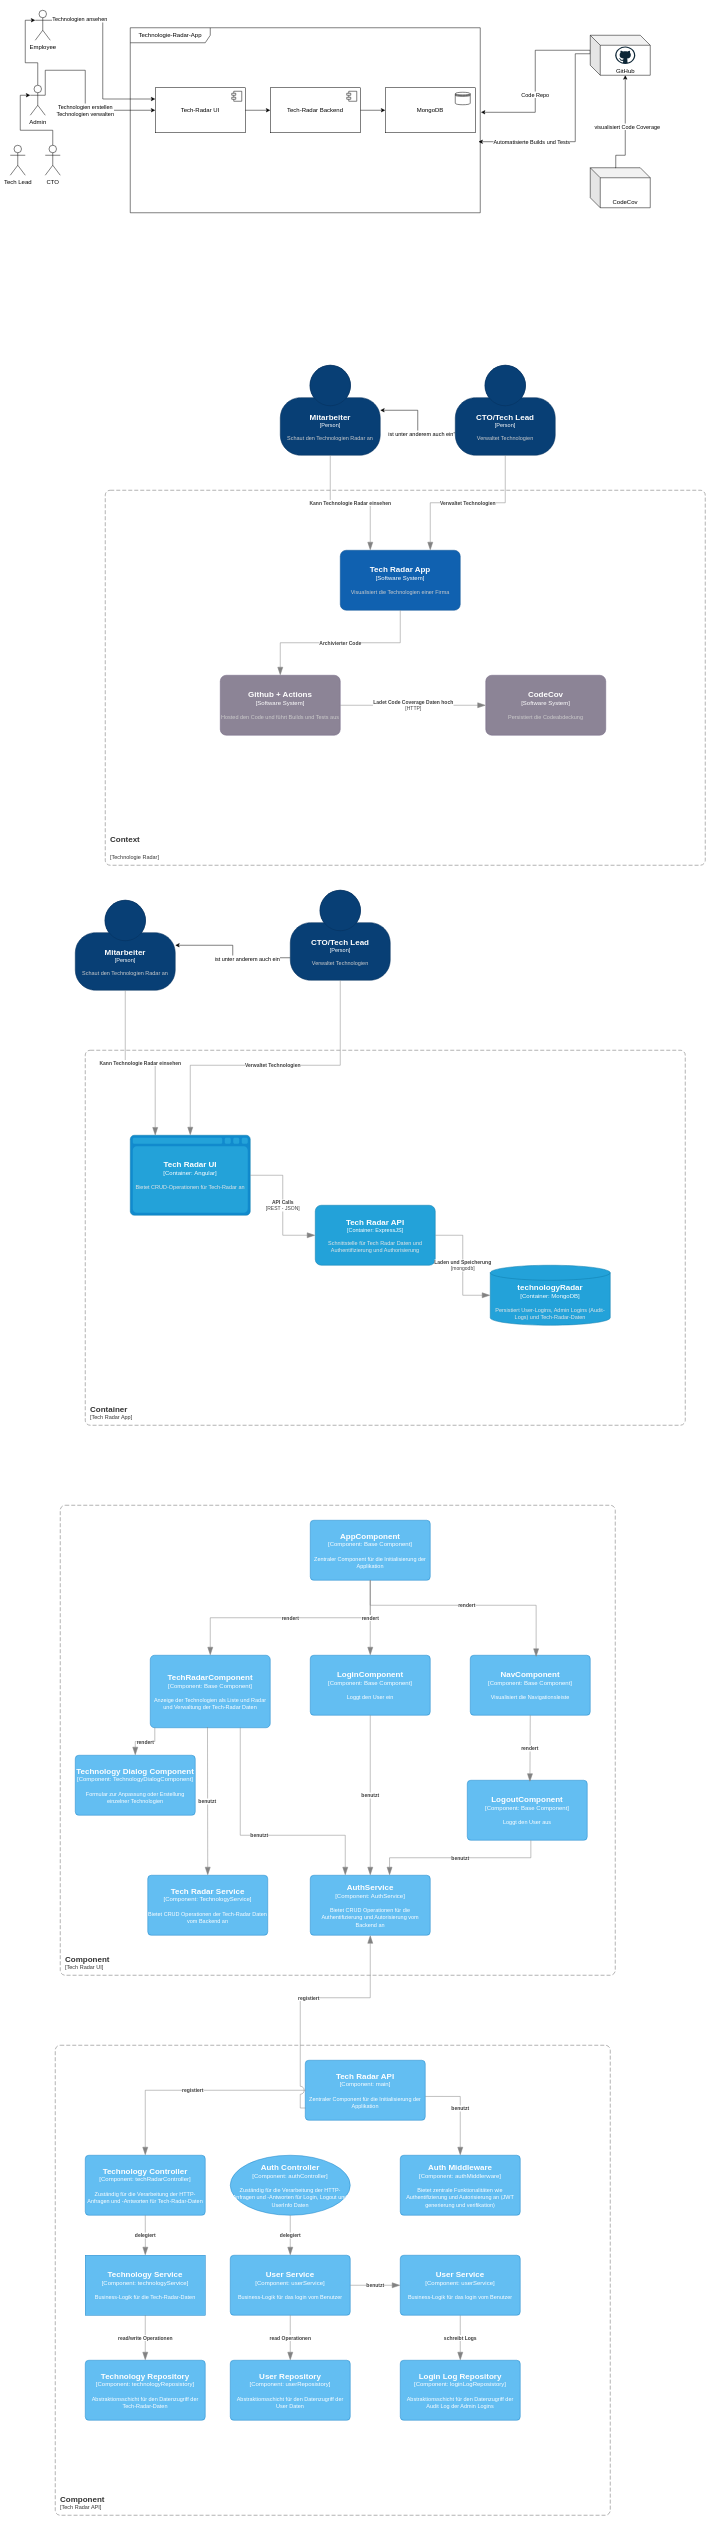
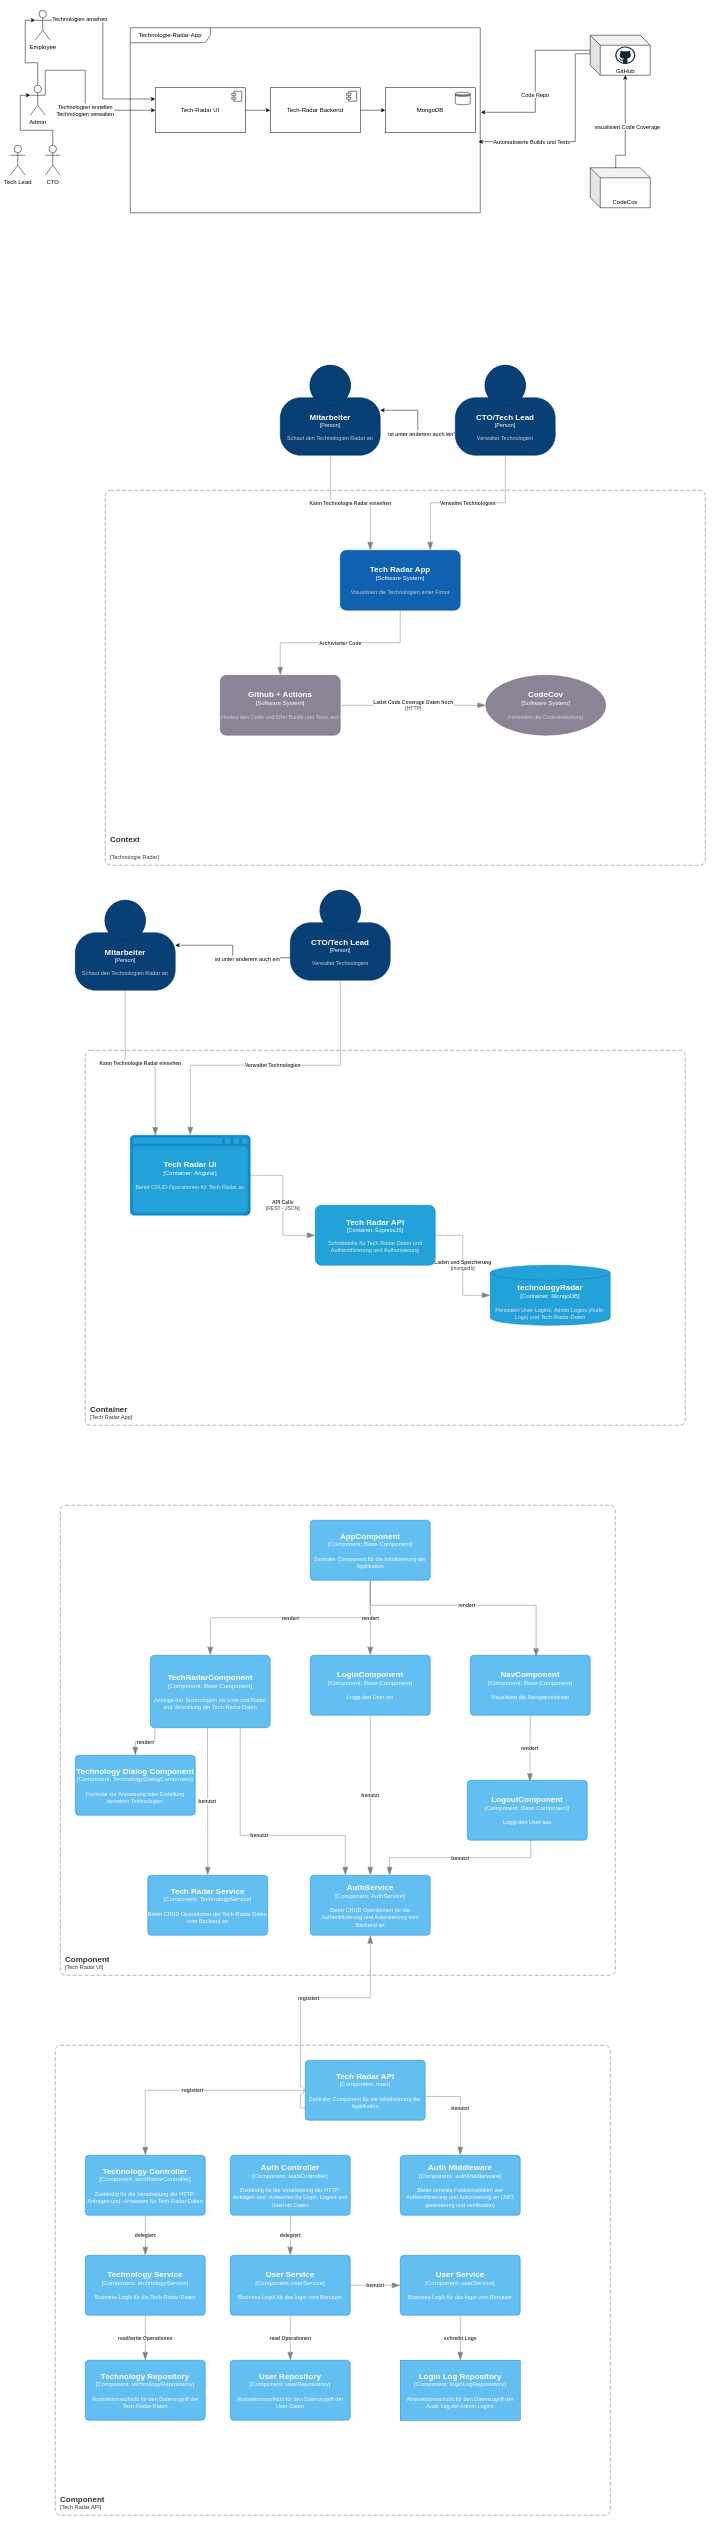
(546, 705) -> (546, 705)
(290, 2185) -> (290, 2185)
(145, 2285) -> (145, 2285)
(460, 2390) -> (460, 2390)
